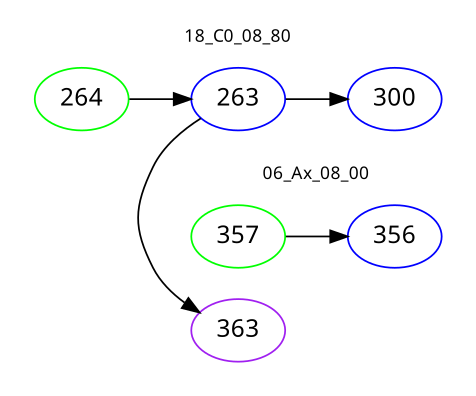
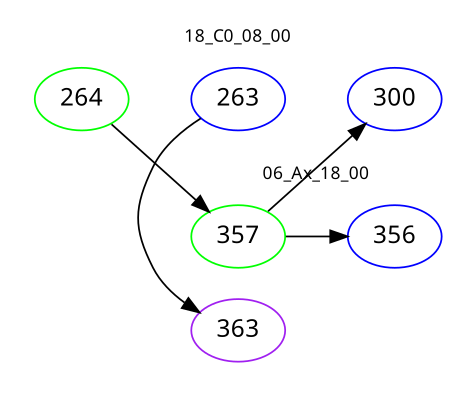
(238, 37) -> (238, 37)
(151, 99) -> (164, 172)
(308, 99) -> (310, 173)
(316, 175) -> (316, 175)
